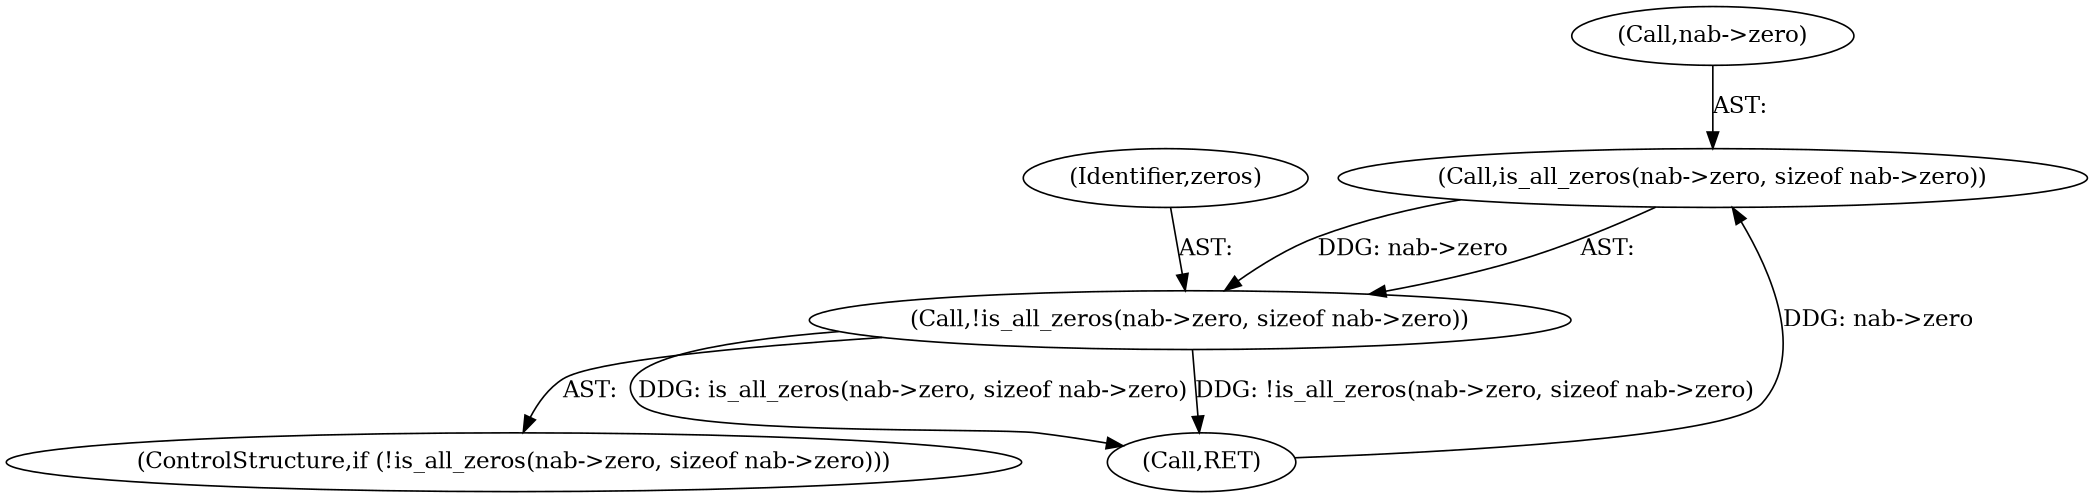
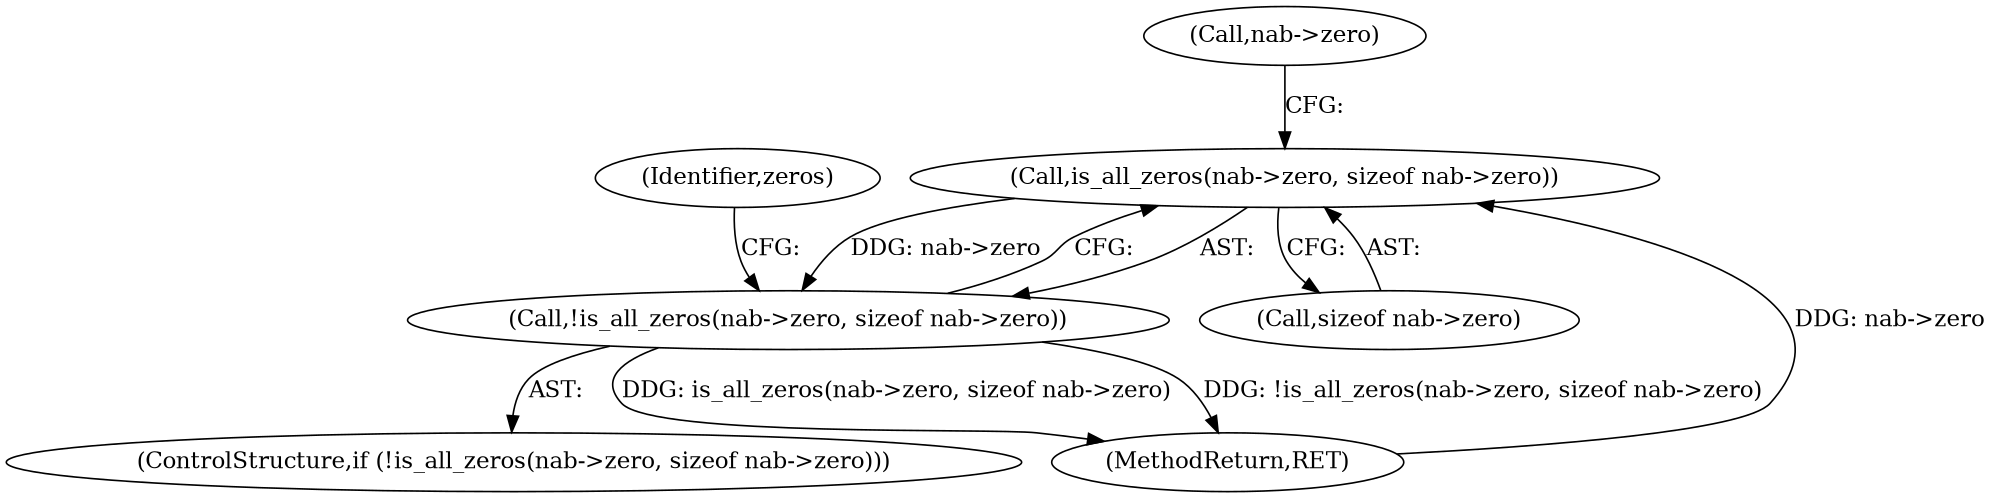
(1744, 107) -> (1318, 107)
(1210, 249) -> (774, 249)
none -> (1048, 258)
none -> (1389, 320)
(1202, 462) -> (1228, 462)
